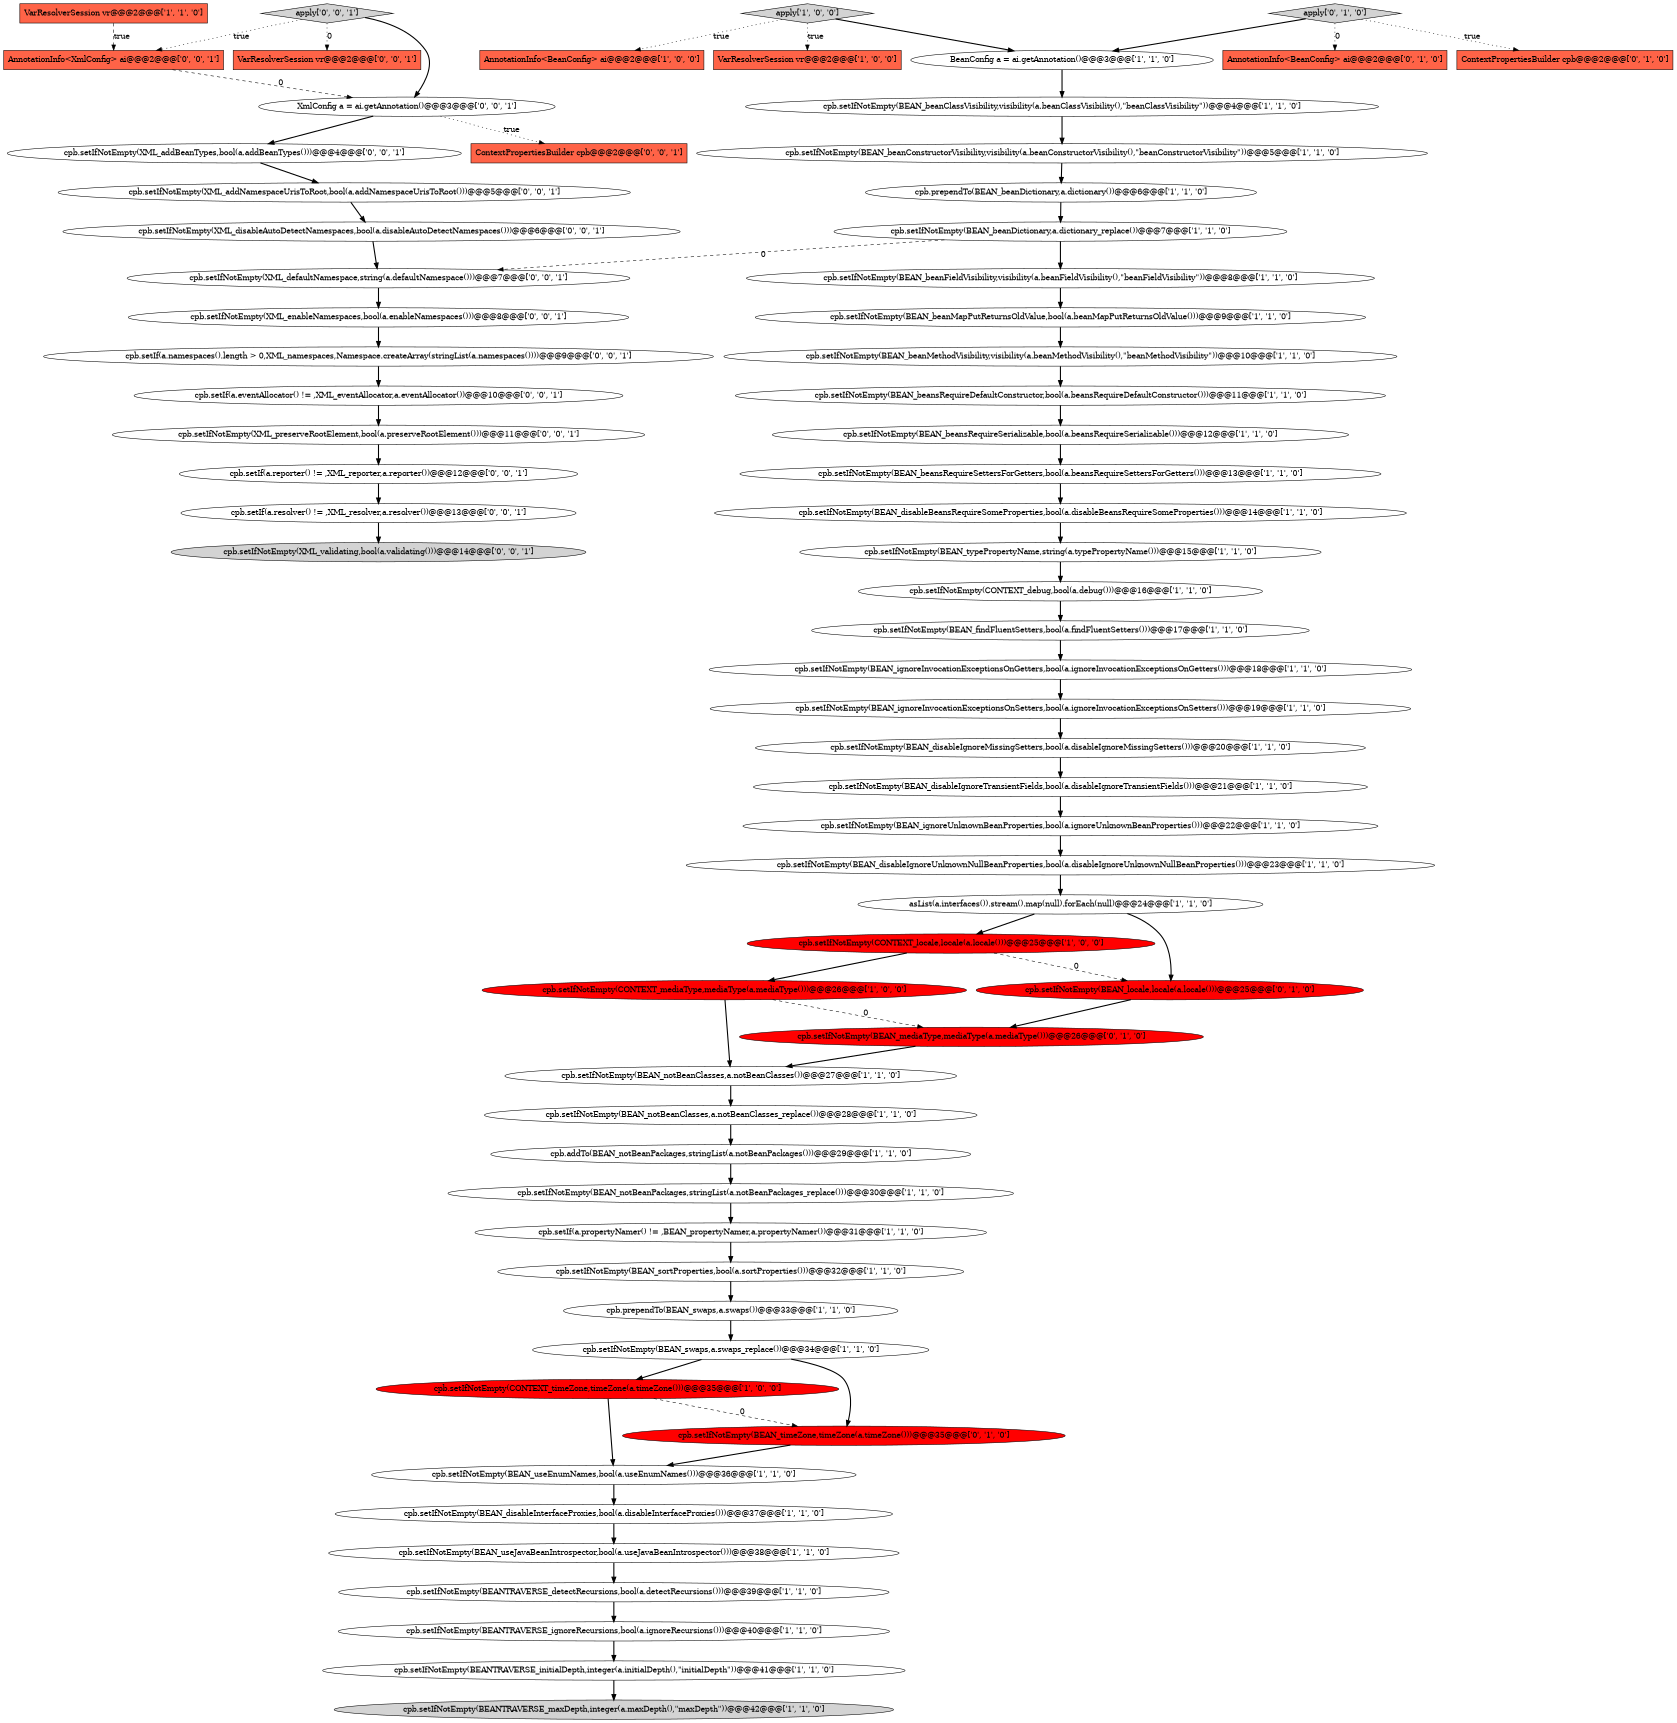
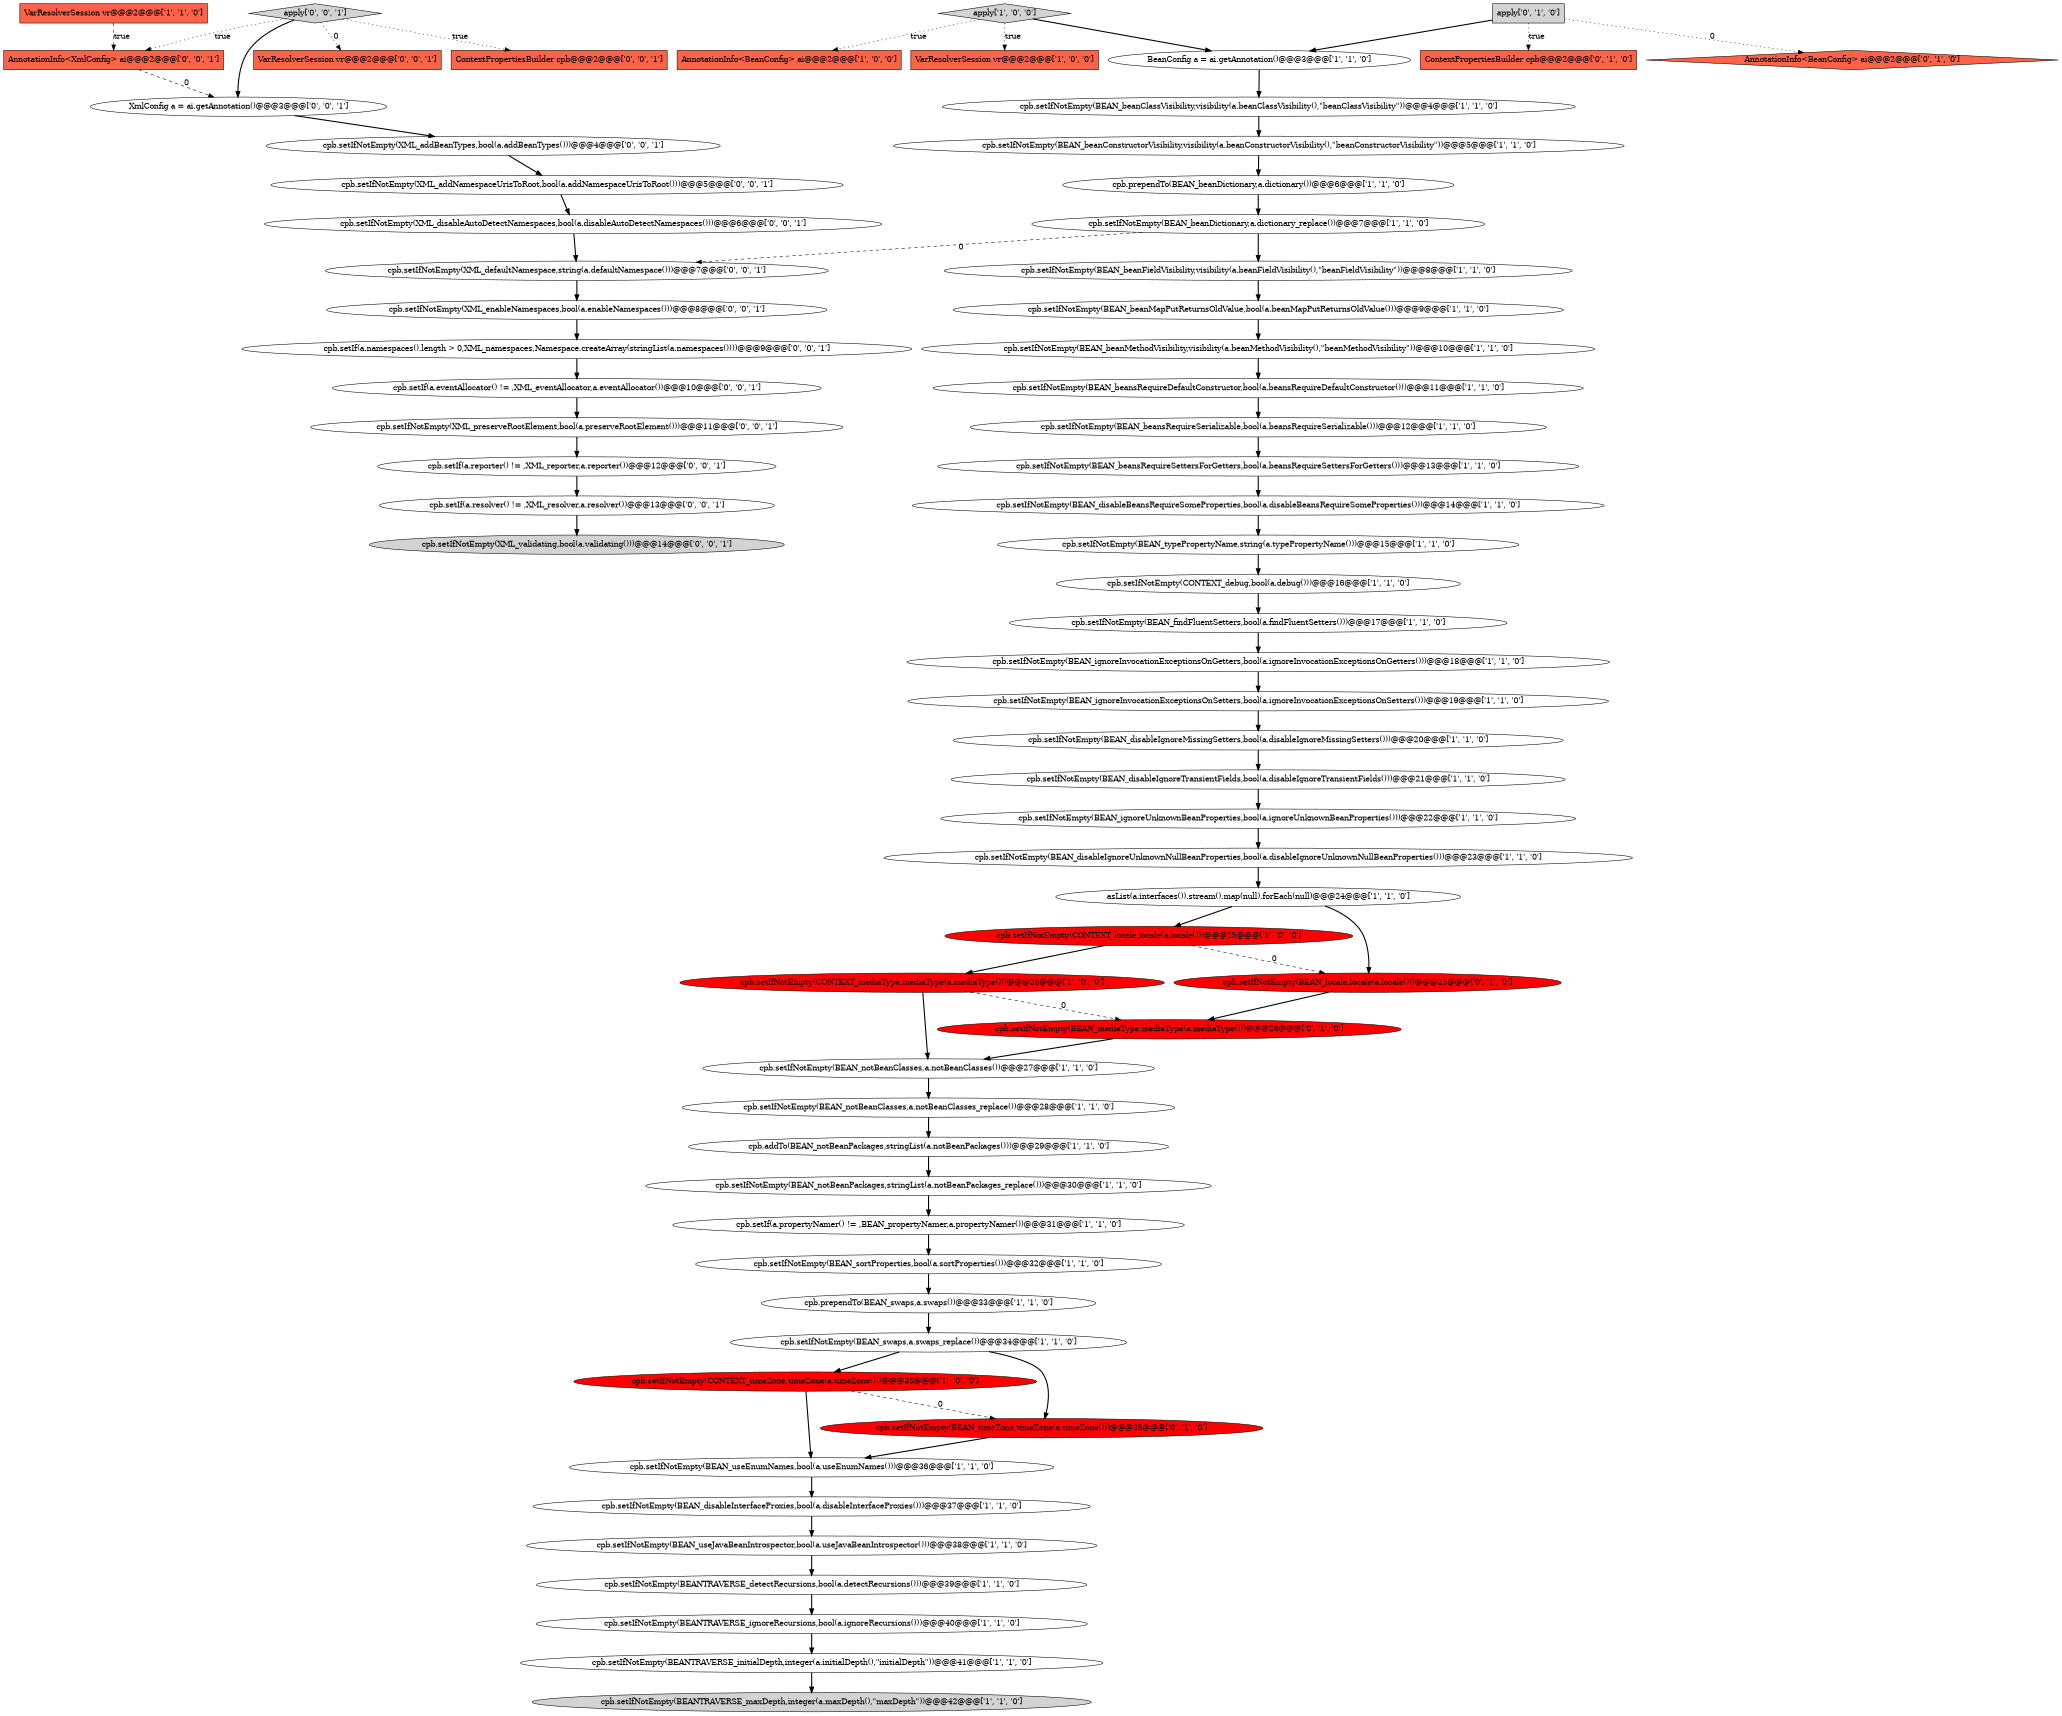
(1335, 13) -> (1528, 13)
(1335, 60) -> (1852, 60)
(490, 129) -> (424, 34)
